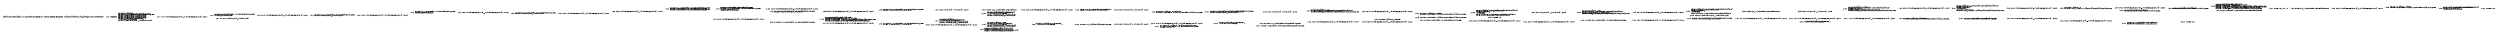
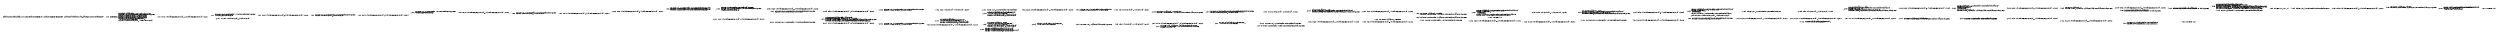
(114, 17) -> (114, 17)
